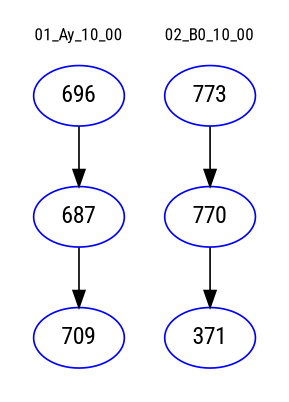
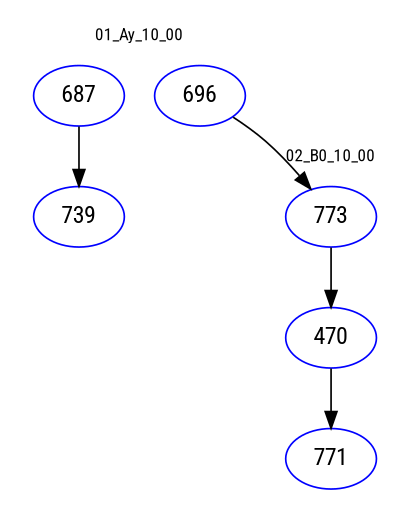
(79, 148) -> (283, 158)
(210, 217) -> (331, 338)
(79, 338) -> (79, 217)
(210, 338) -> (331, 459)
